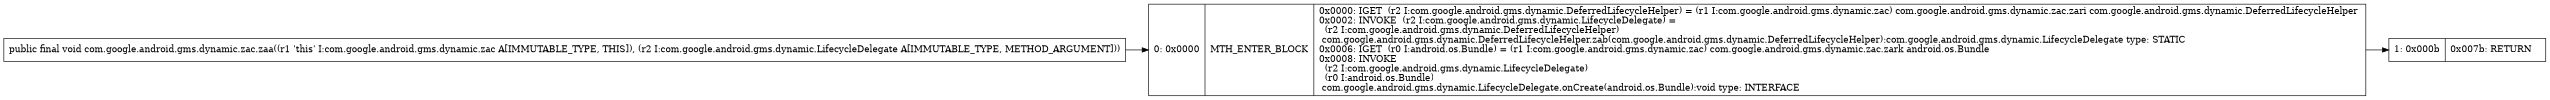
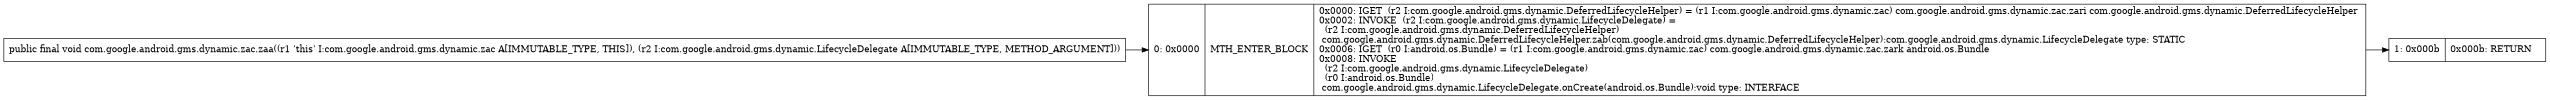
(2495, 50) -> (2495, 50)
